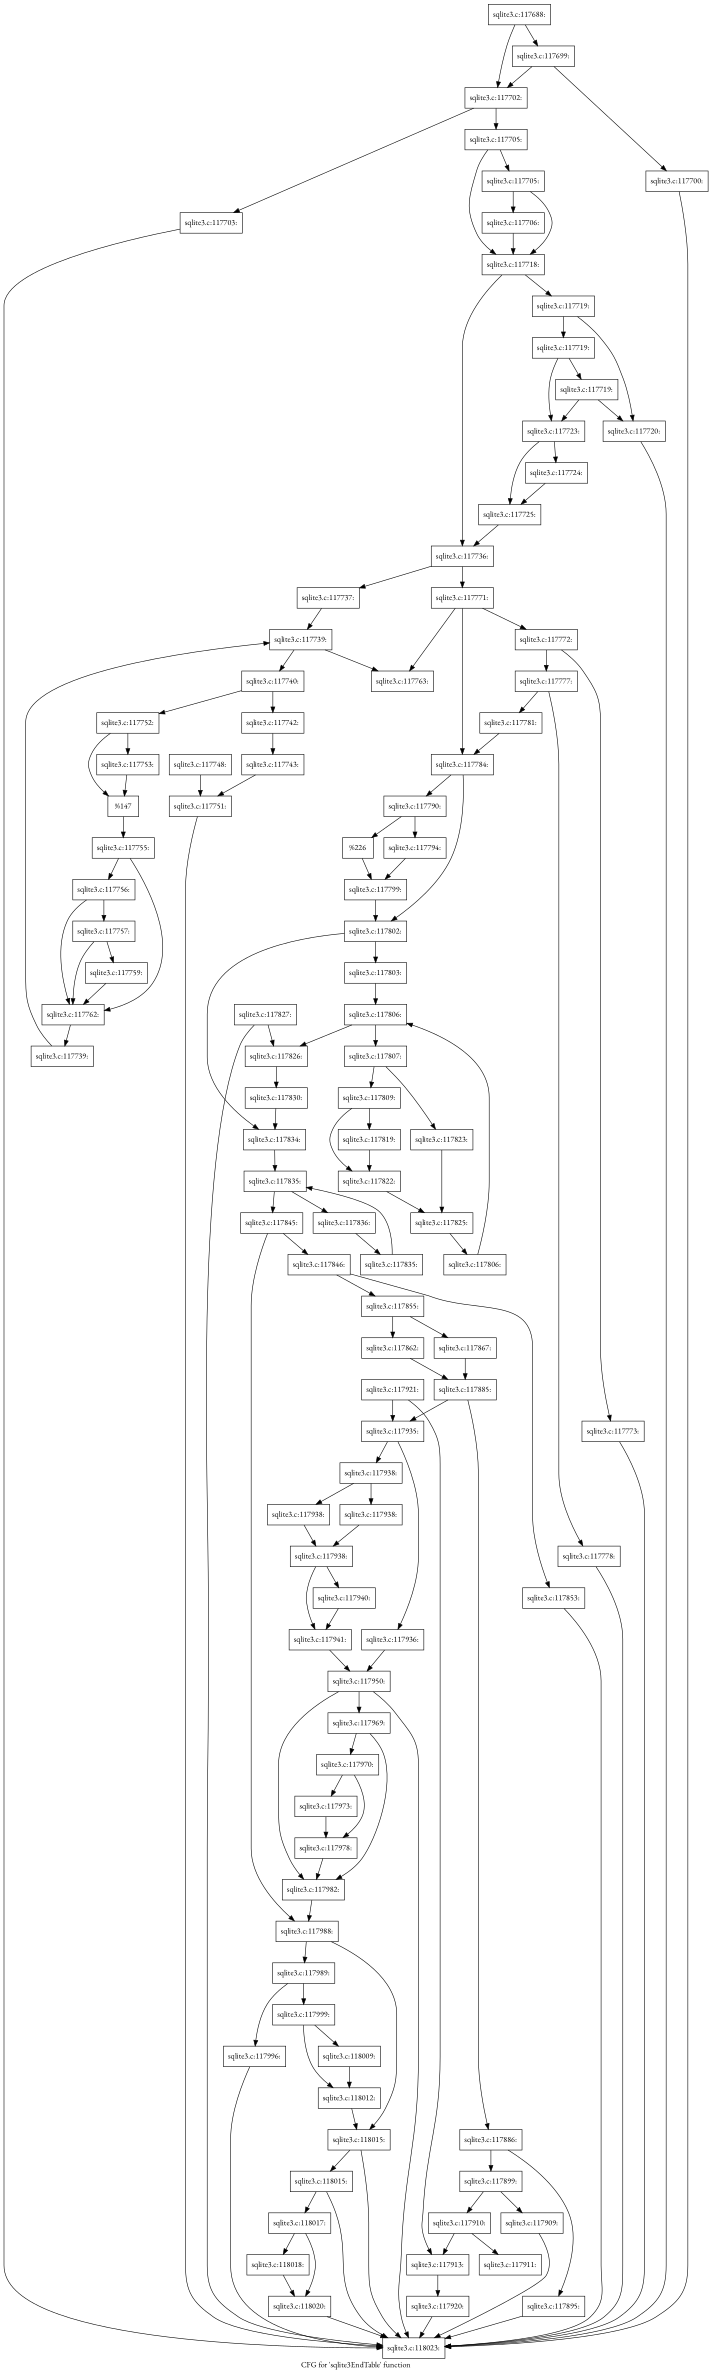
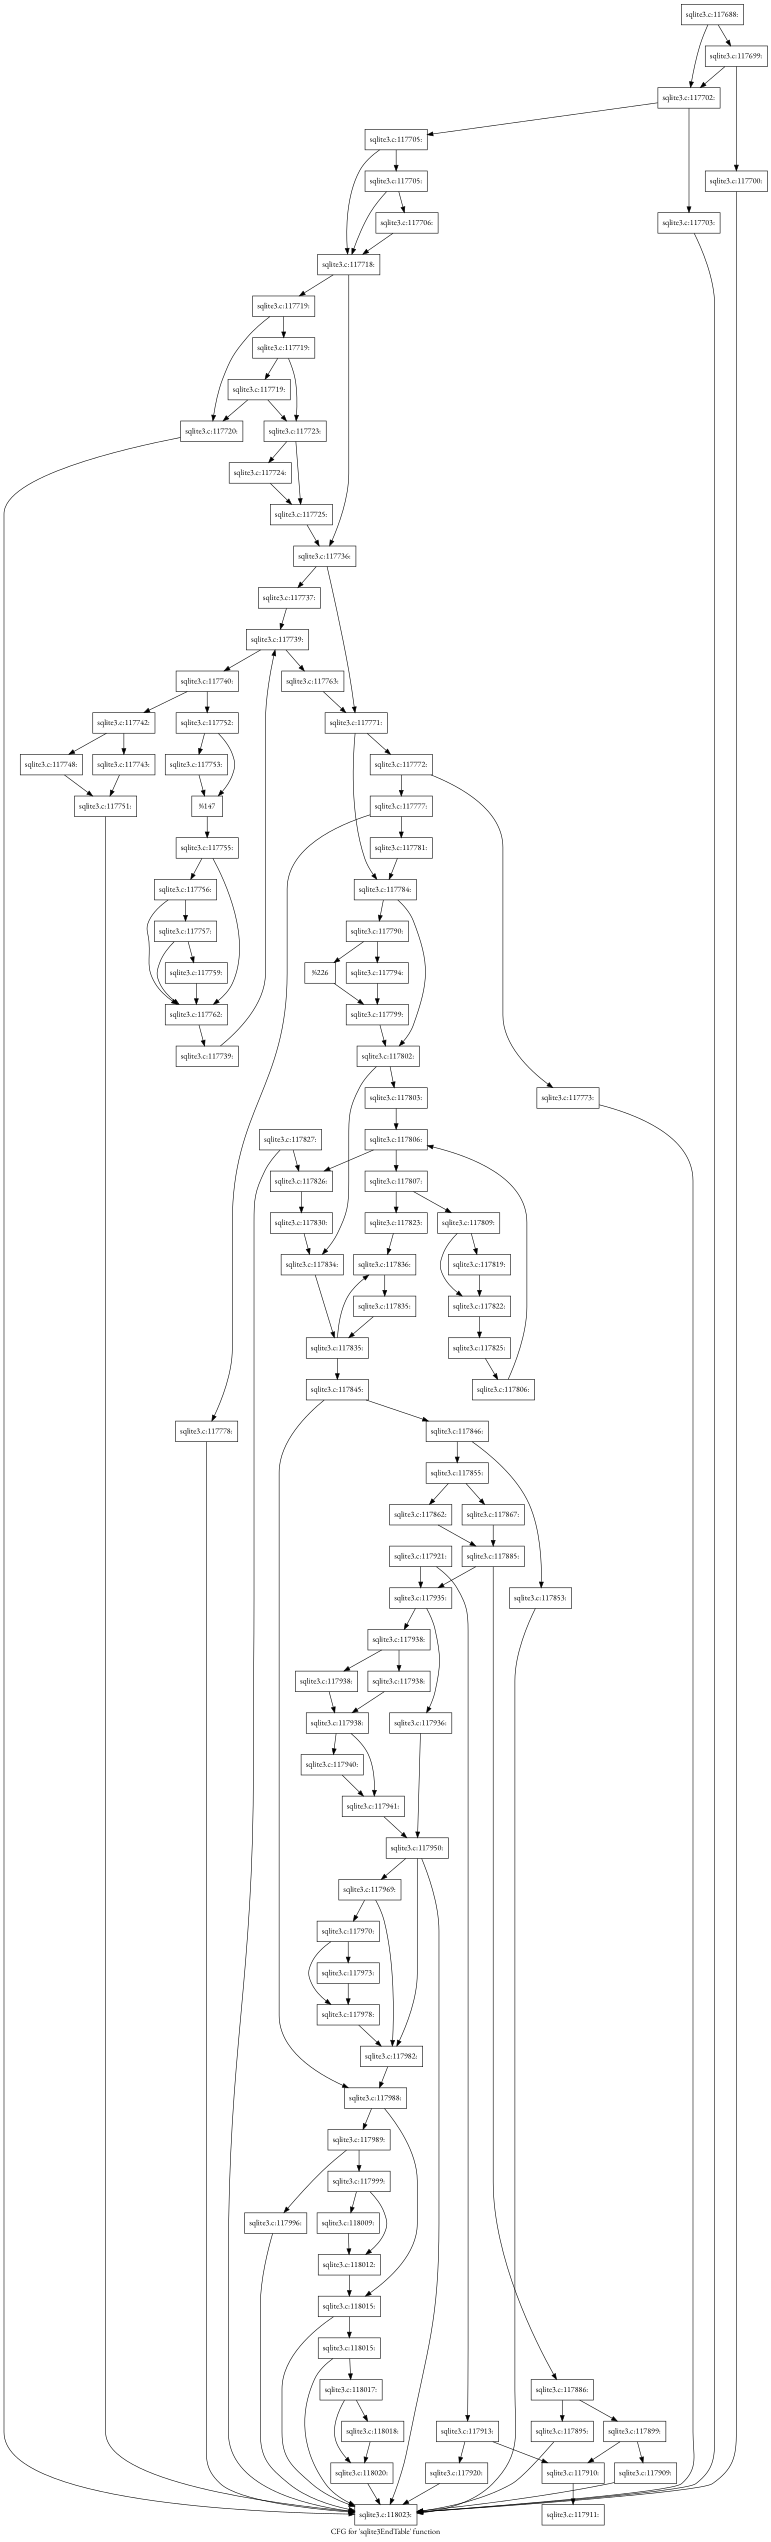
(434, 637) -> (332, 700)
none -> (90, 742)
(442, 1178) -> (391, 1241)
(450, 2241) -> (518, 2451)
